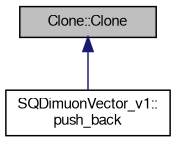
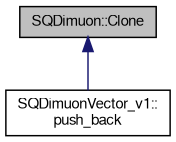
(88, 22) -> (88, 22)
